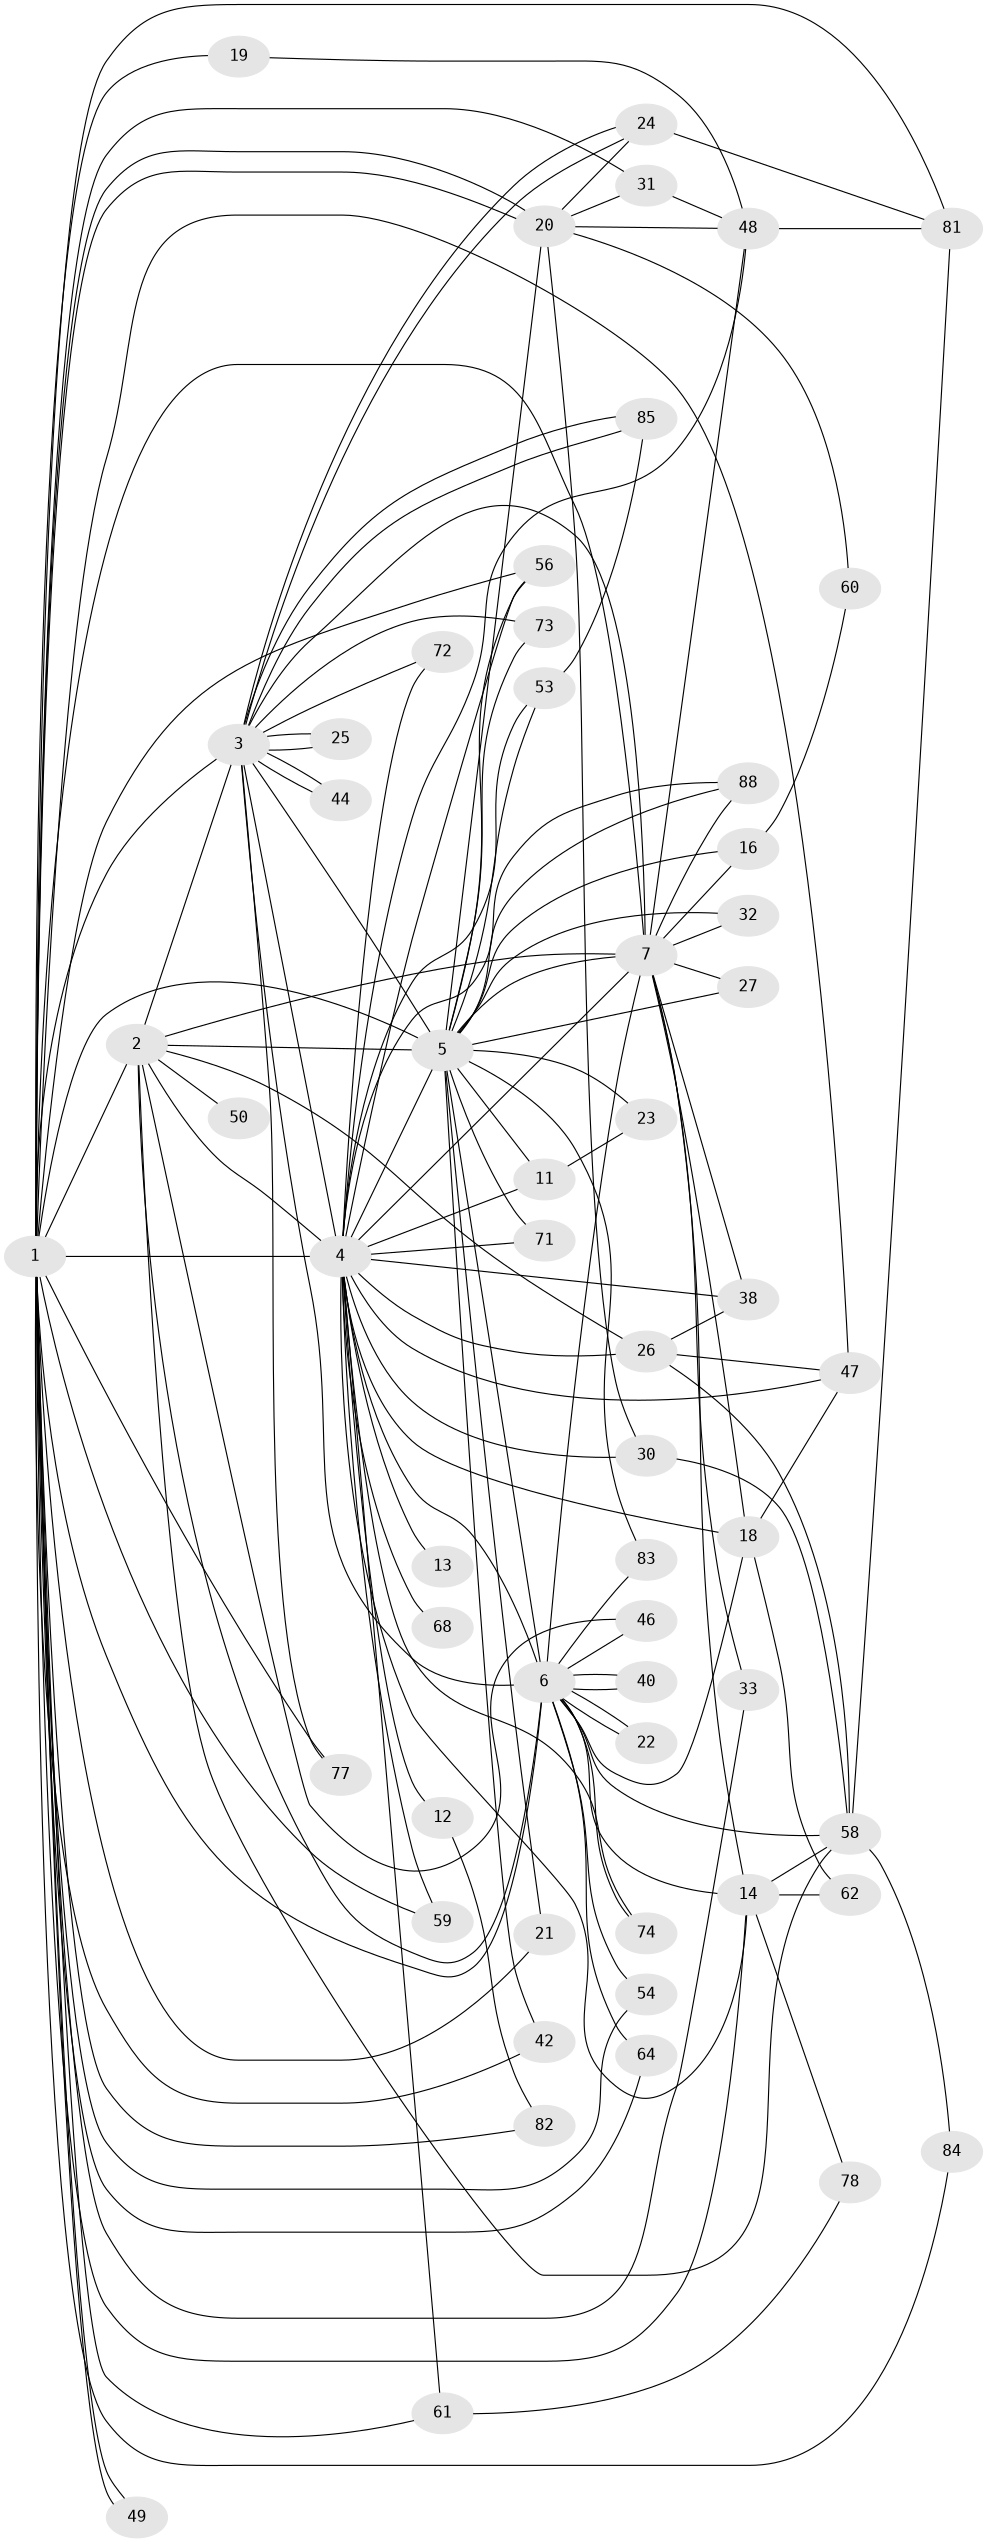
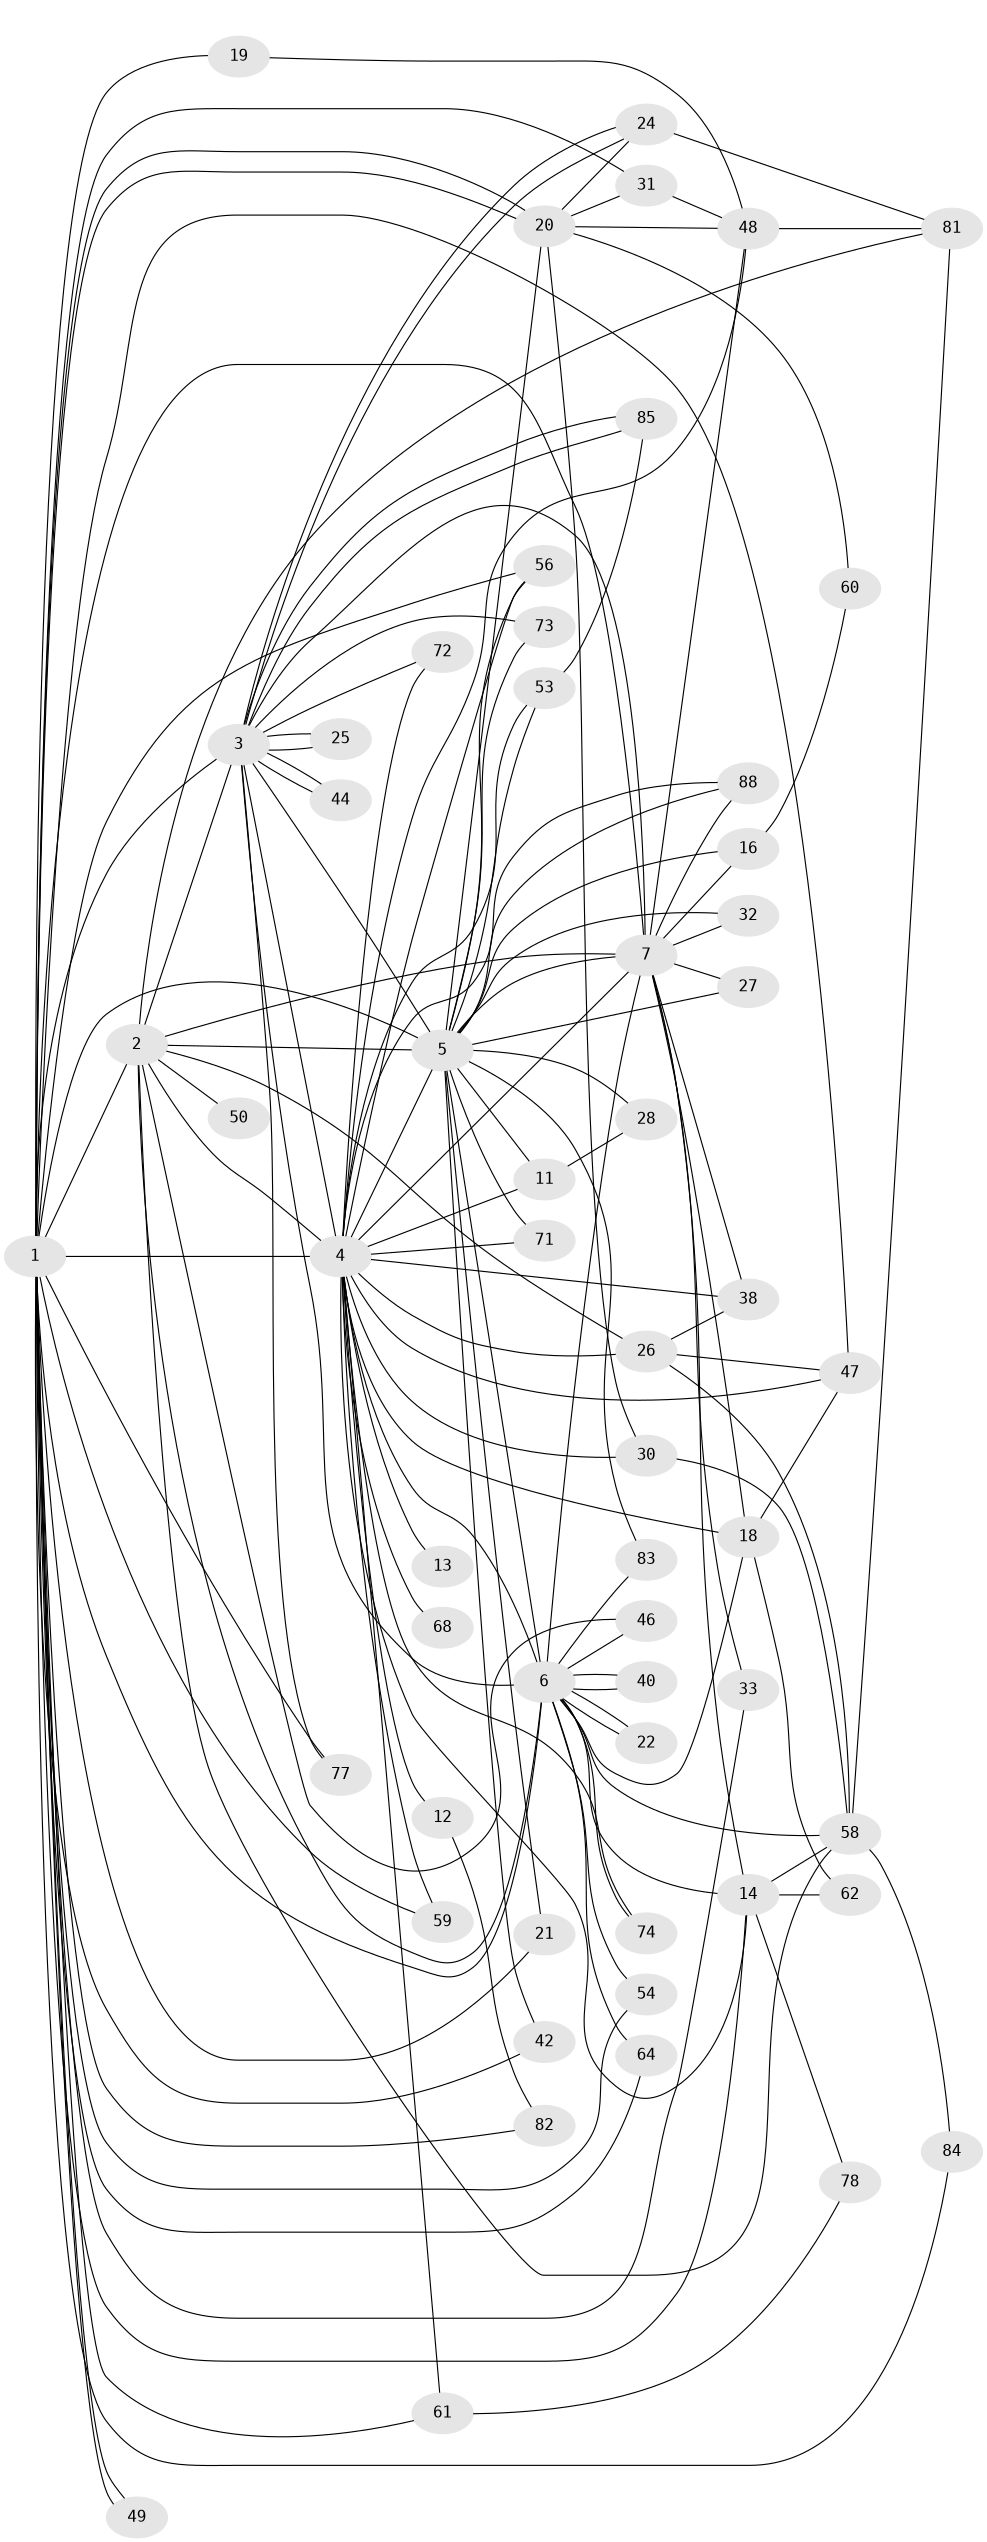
(89, 114) -> (372, 479)
(646, 1119) -> (646, 1119)
